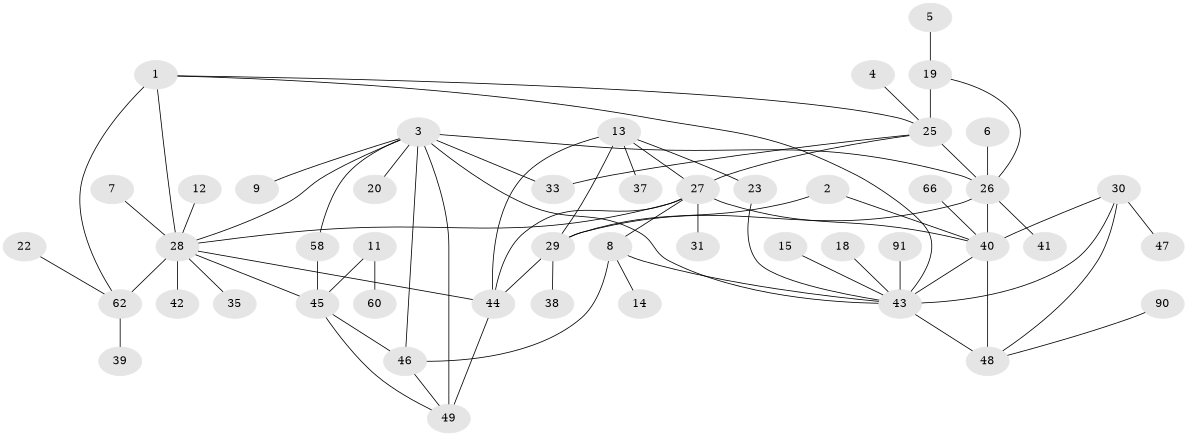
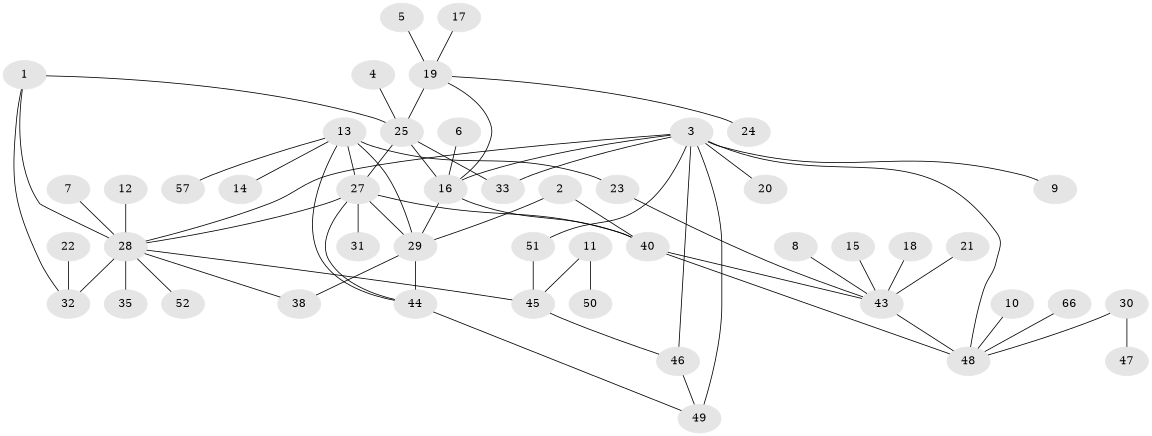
none -> (459, 18)
(600, 110) -> none
none -> (749, 132)
(641, 189) -> (183, 189)
(988, 189) -> (446, 189)
(664, 212) -> (387, 218)
(1052, 217) -> none
(959, 218) -> (1019, 333)
(650, 241) -> (921, 176)
(318, 247) -> (533, 247)
(900, 247) -> (968, 247)
(1045, 247) -> none
(335, 275) -> (212, 275)
(625, 275) -> (292, 161)
(1035, 282) -> none
(120, 304) -> (68, 304)
(177, 304) -> (183, 304)
(375, 304) -> (591, 304)
(1163, 304) -> (1012, 304)
(538, 343) -> none
(120, 361) -> none
(372, 372) -> none
